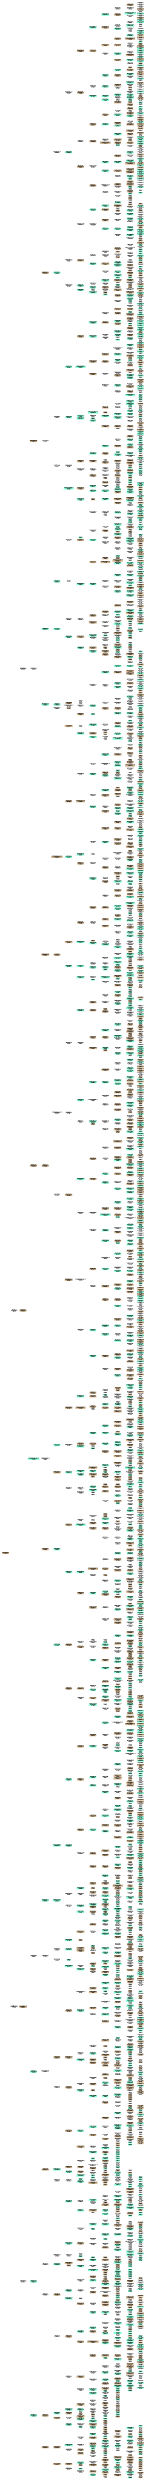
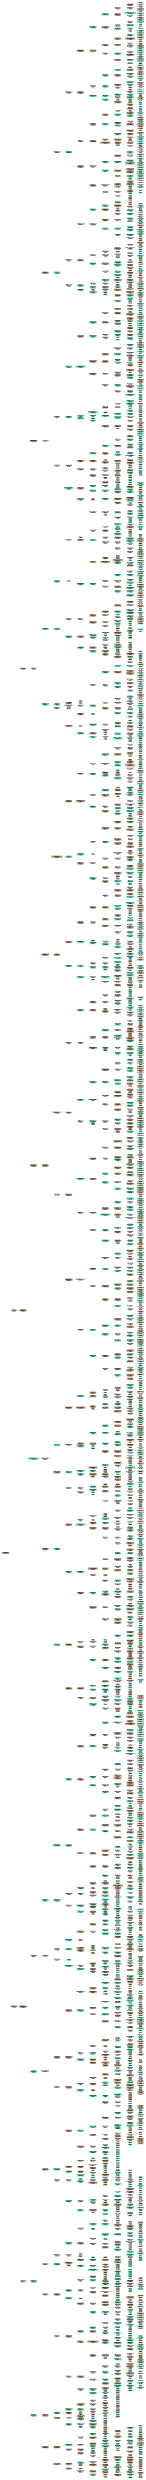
(140, 736) -> (140, 736)
none -> (140, 1431)
none -> (140, 2000)
